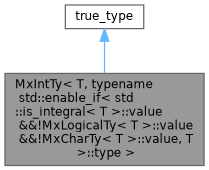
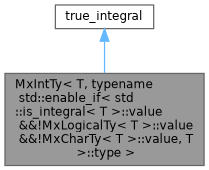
(105, 17) -> (105, 17)
